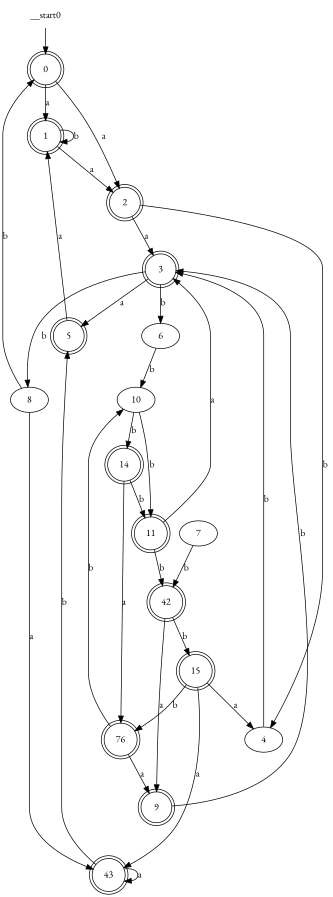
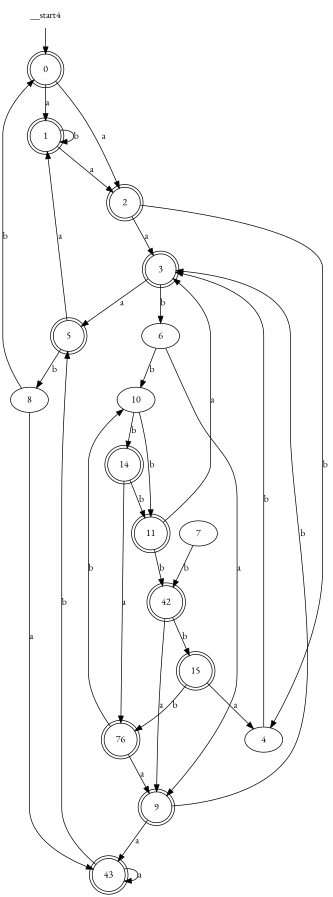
(46, 15) -> (46, 15)
(58, 305) -> (51, 366)
none -> (237, 570)
(192, 788) -> (135, 838)
